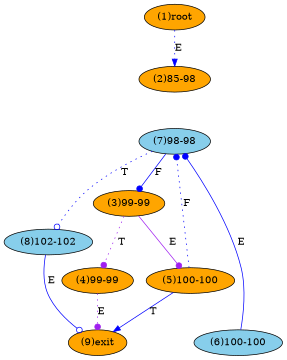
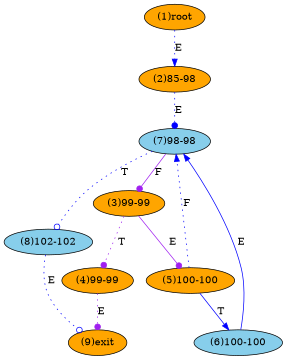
none -> (175, 107)
(154, 170) -> (154, 170)
(183, 215) -> (183, 215)
(232, 239) -> (232, 239)
(49, 297) -> (49, 297)
(146, 310) -> (212, 309)
